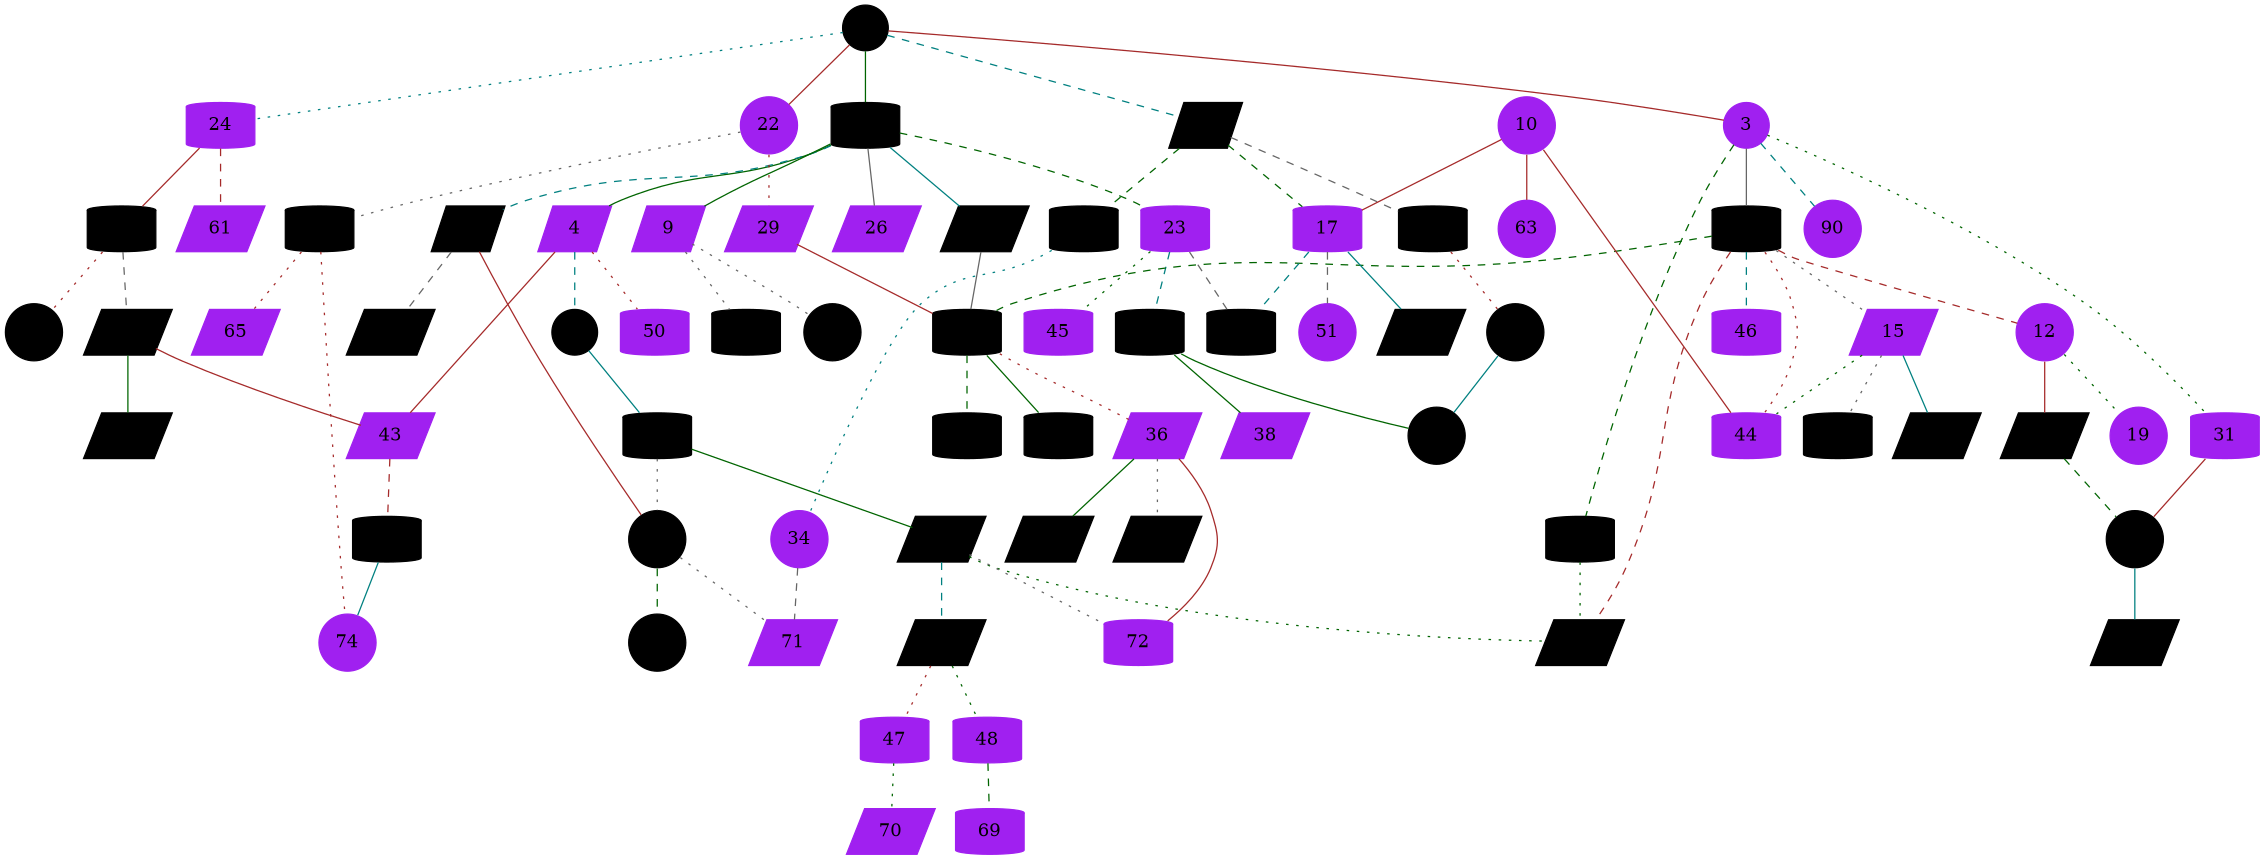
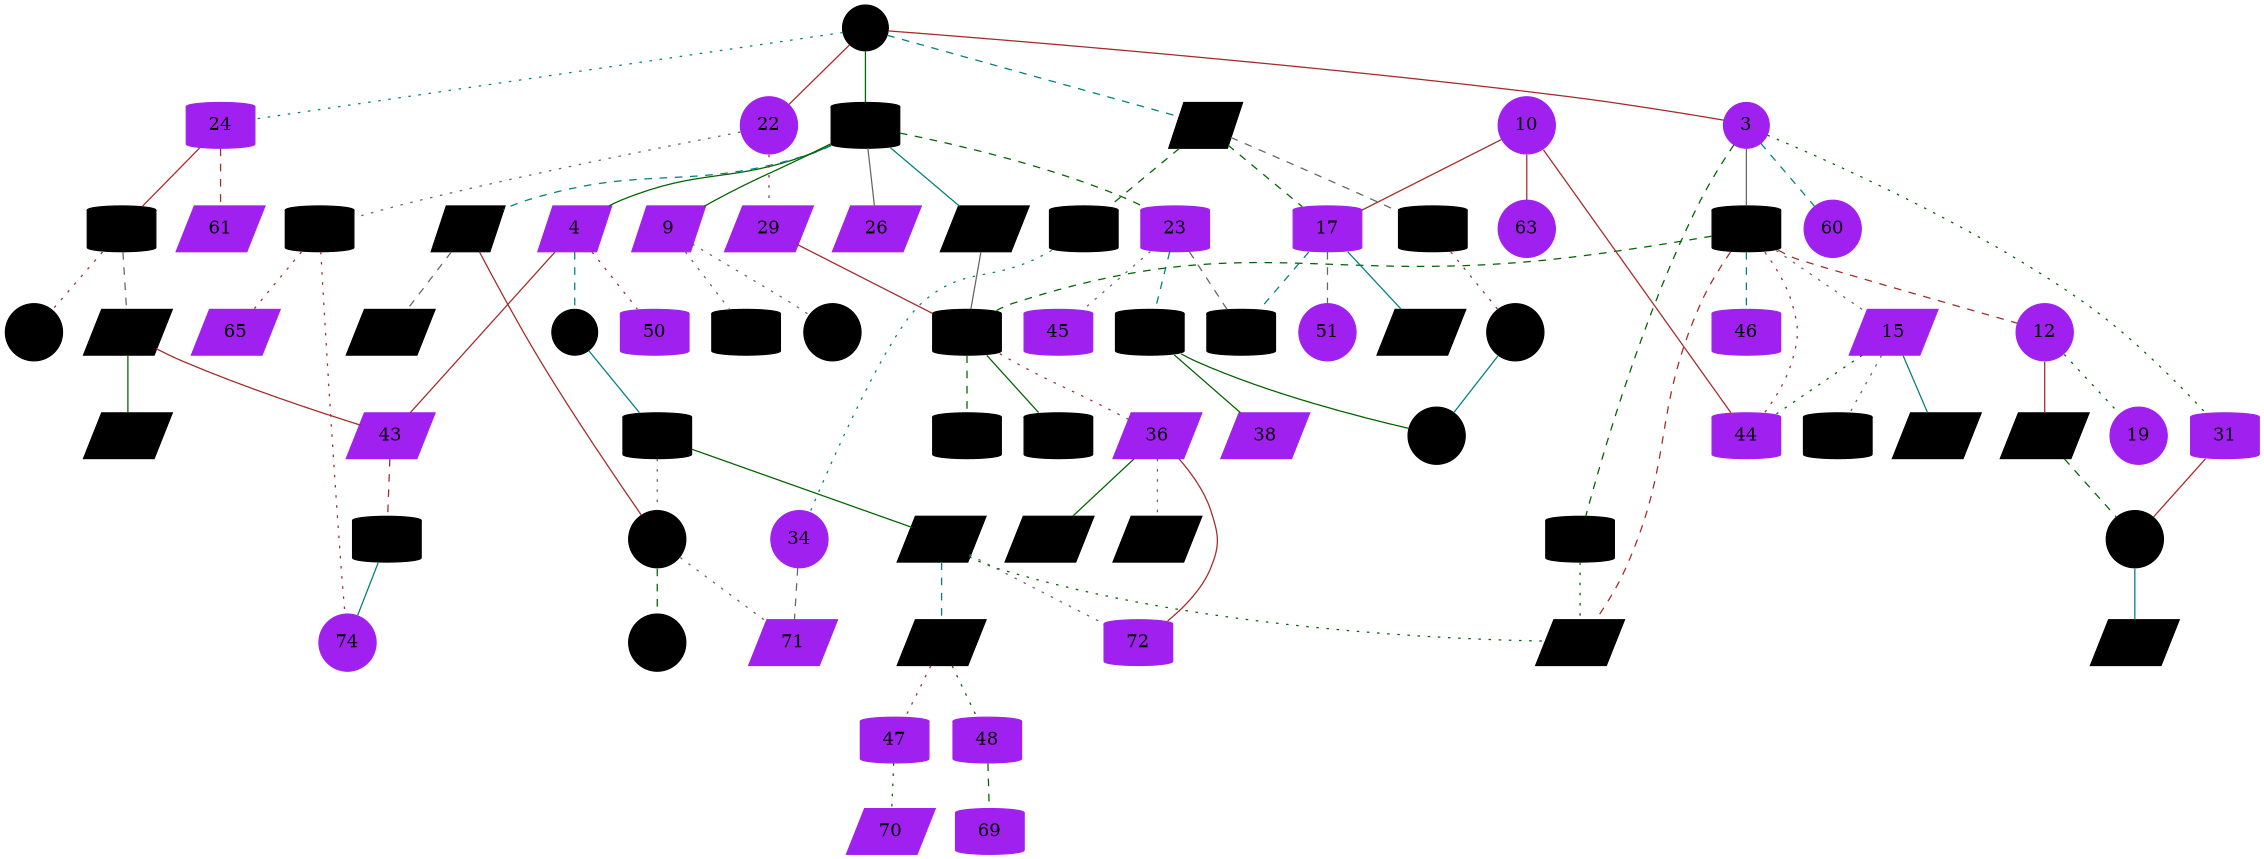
(1833, 229) -> (1833, 229)
(1110, 287) -> (1110, 287)
